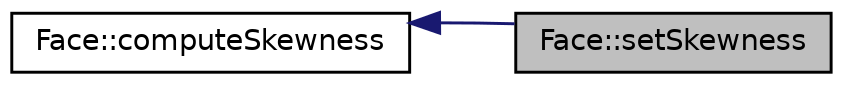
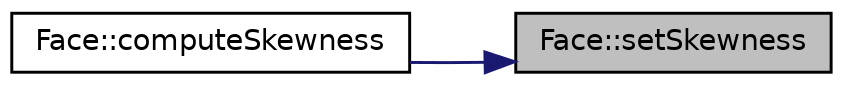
(477, 23) -> (448, 63)
